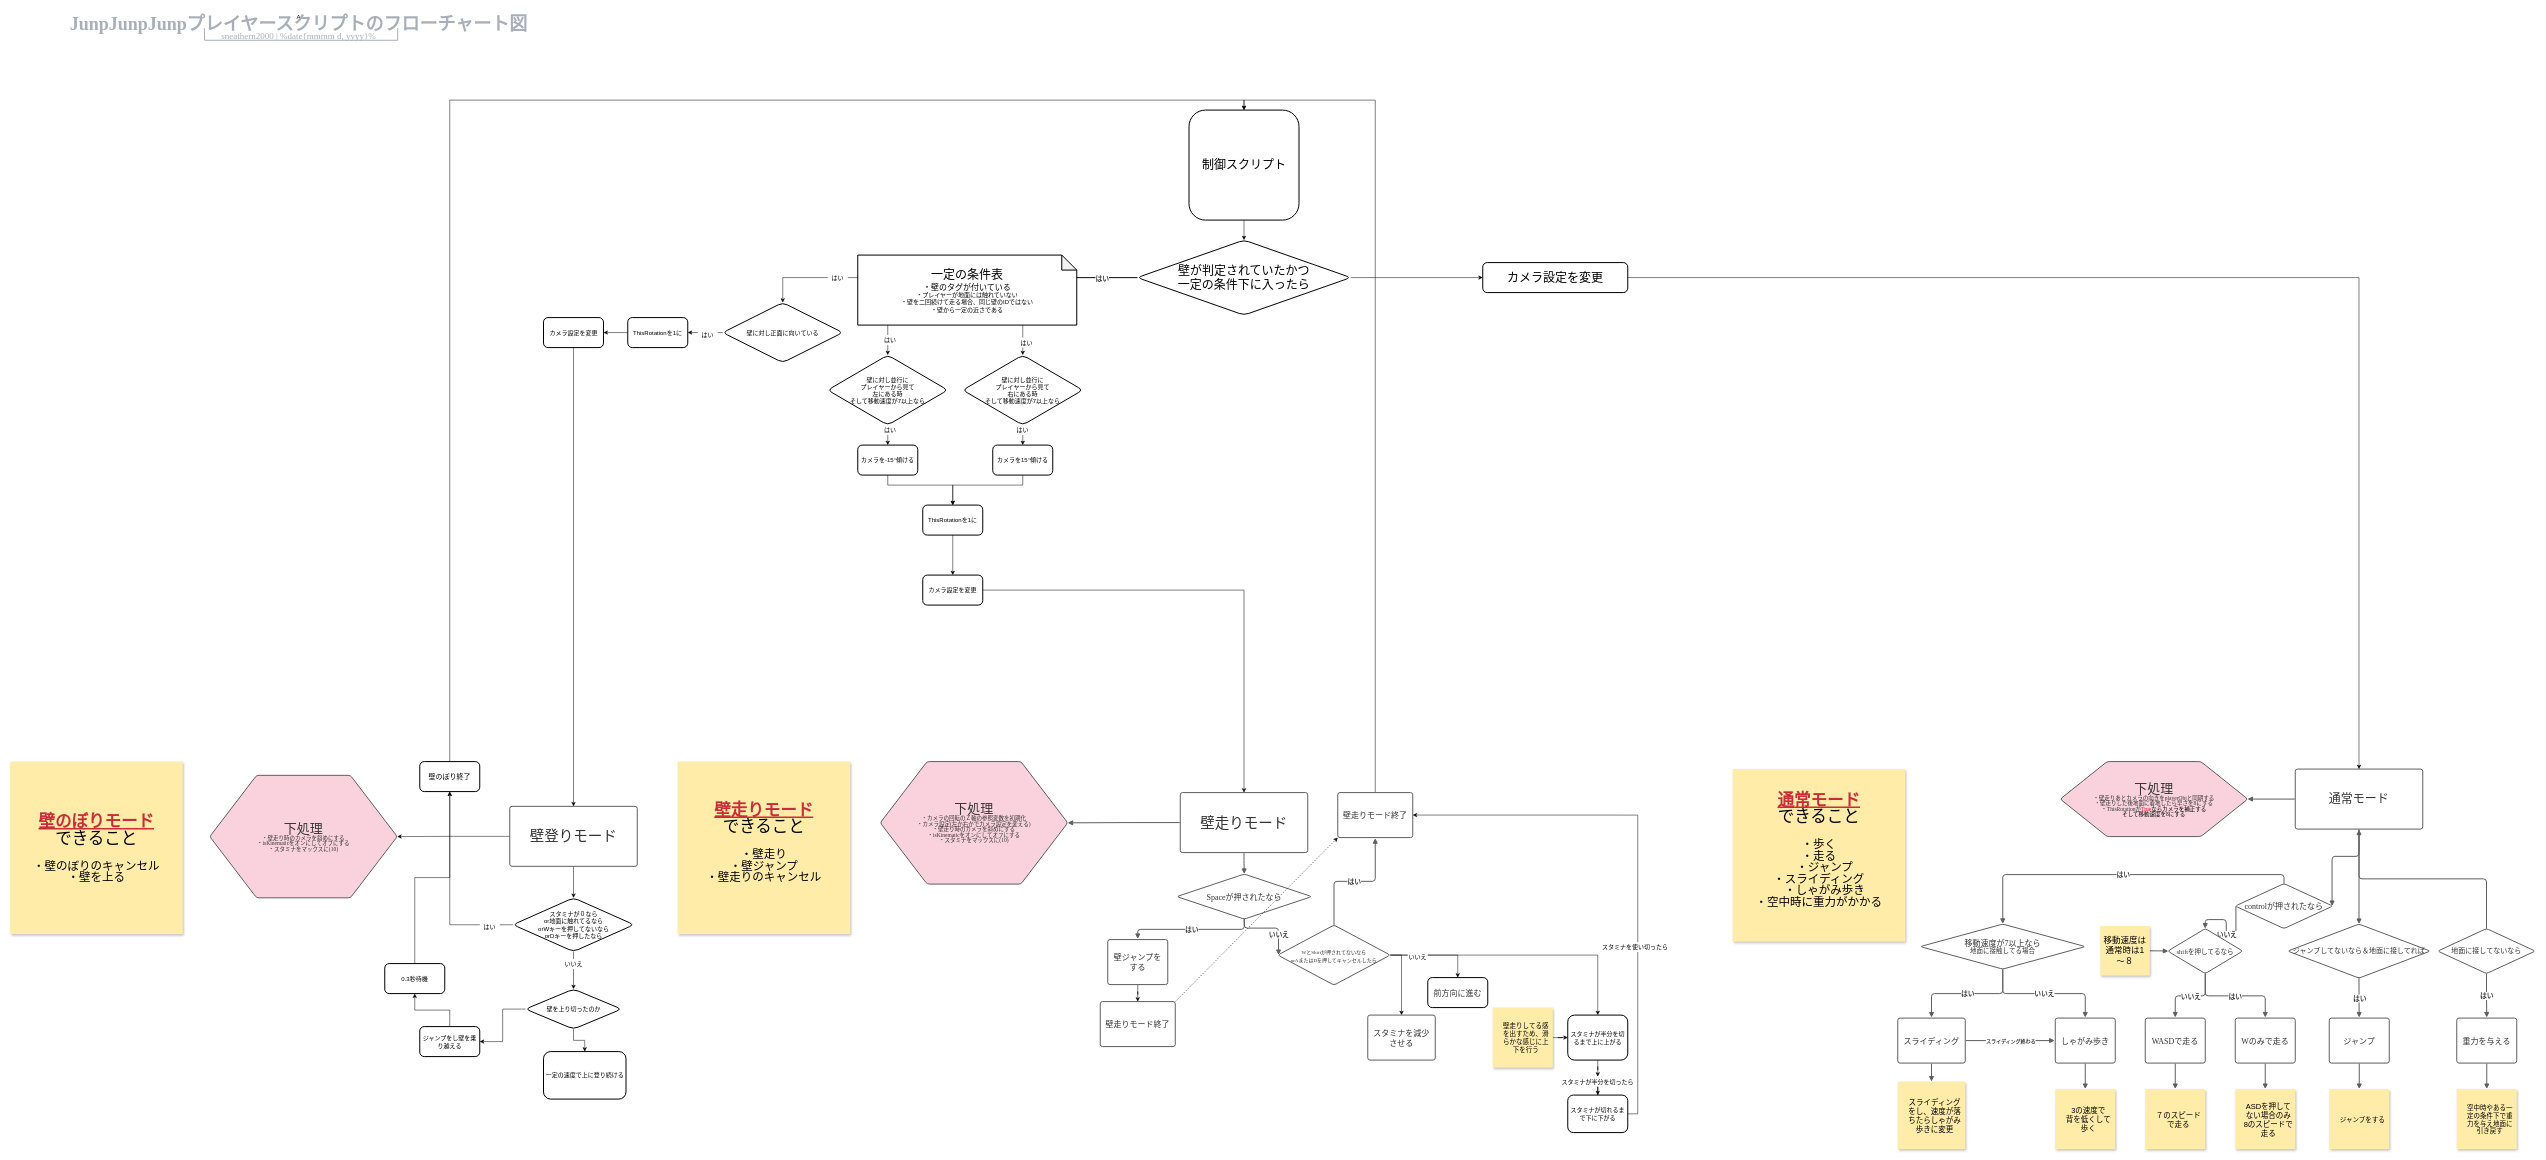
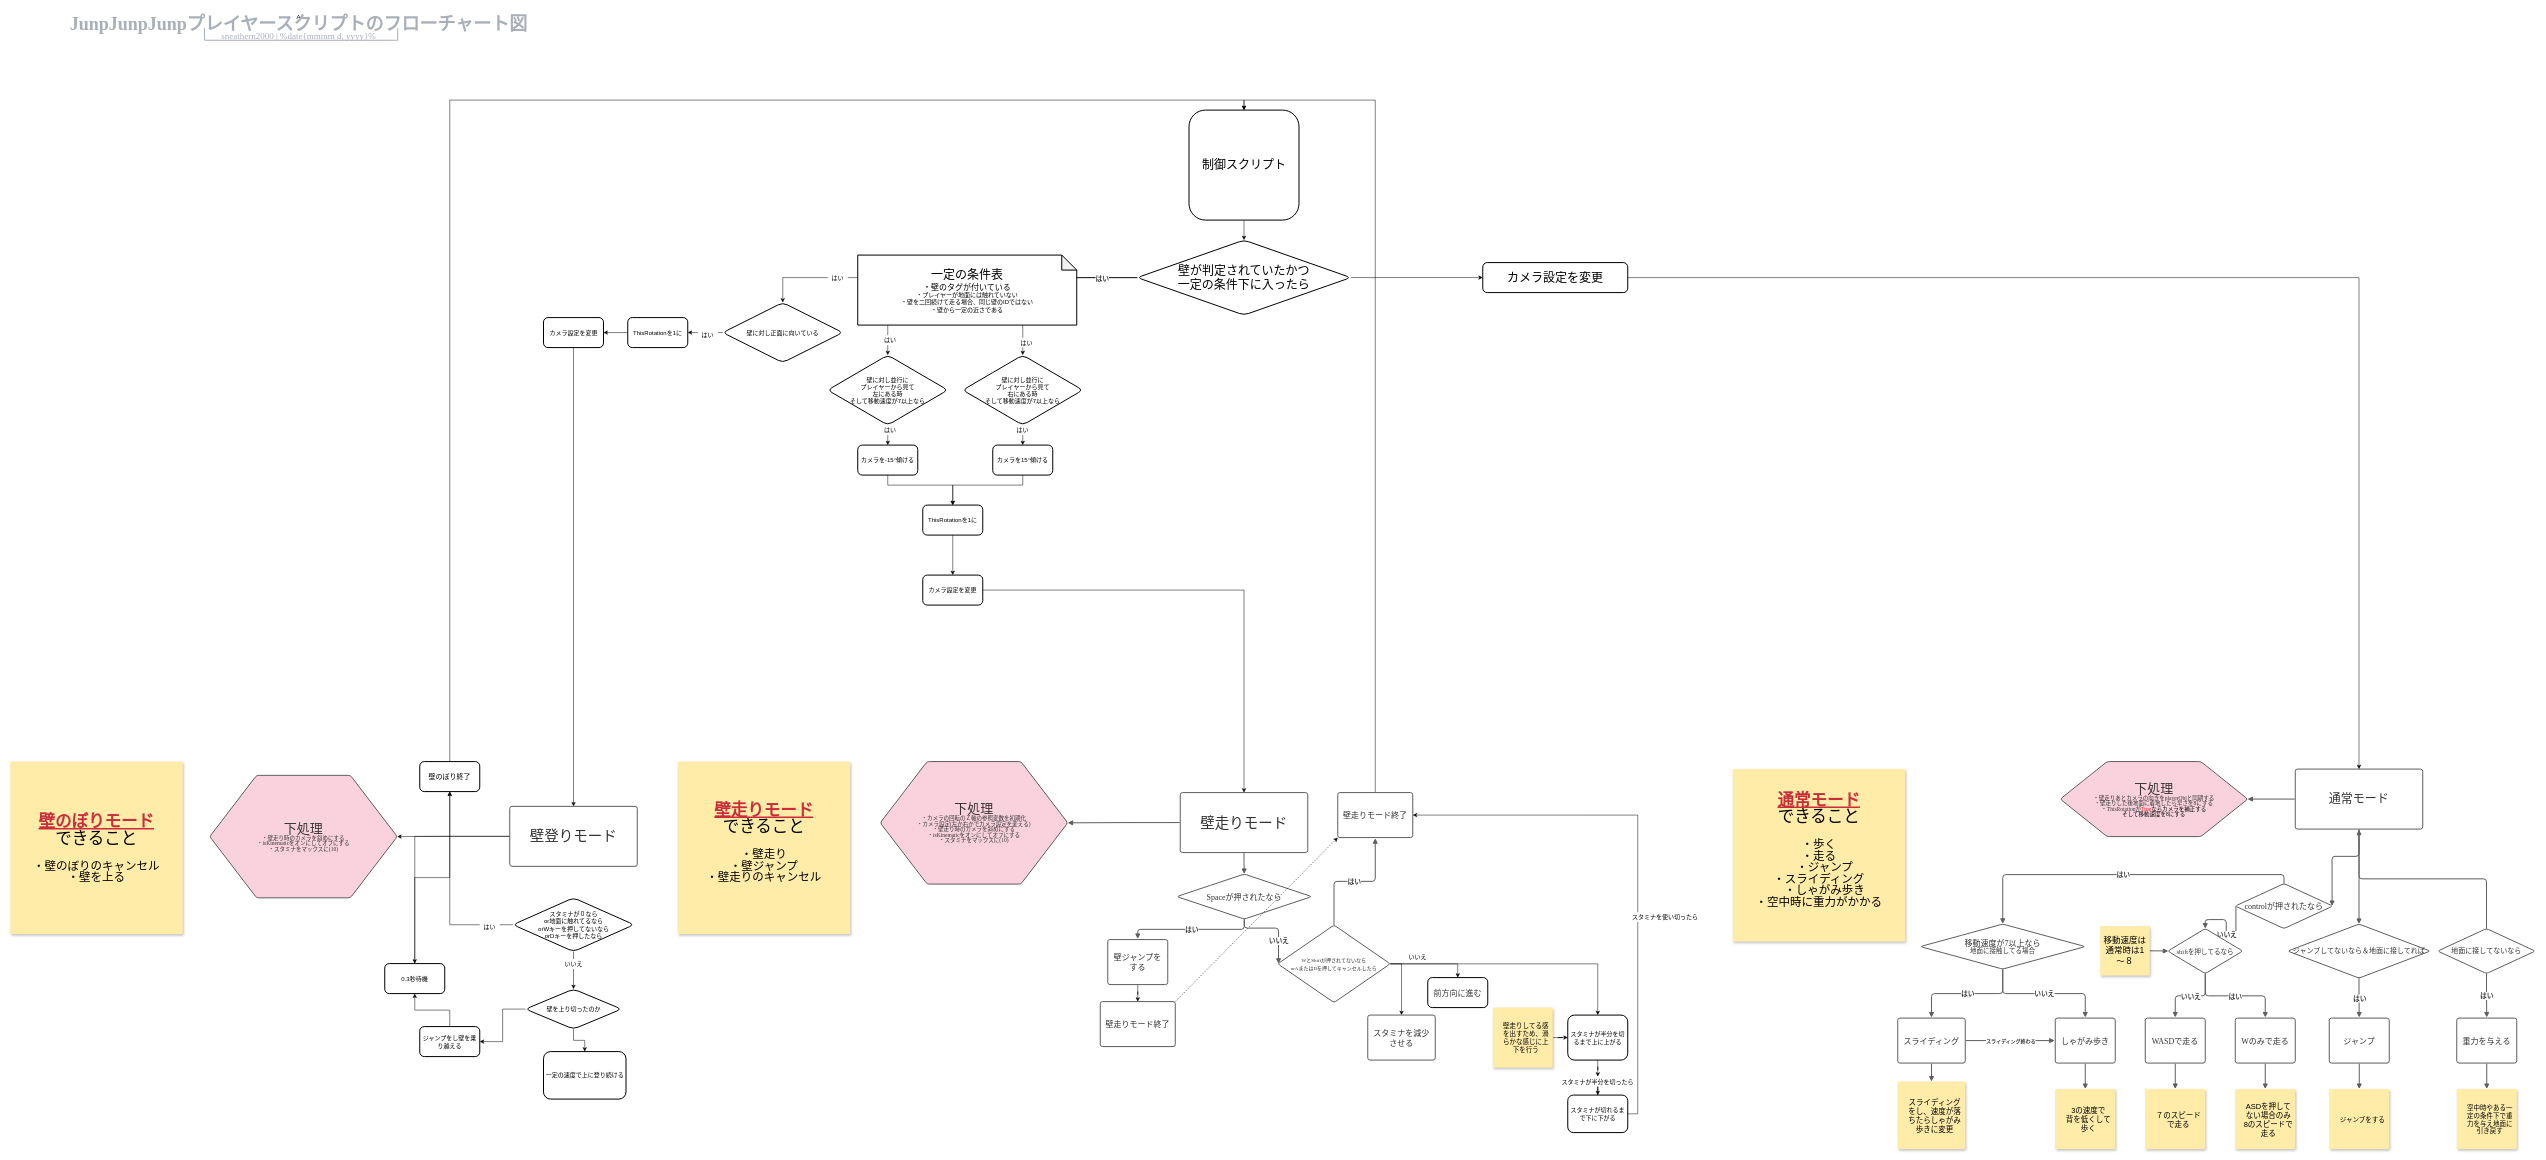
(574, 893) -> (415, 856)
(1635, 947) -> (1665, 917)
(1334, 955) -> (1334, 964)
